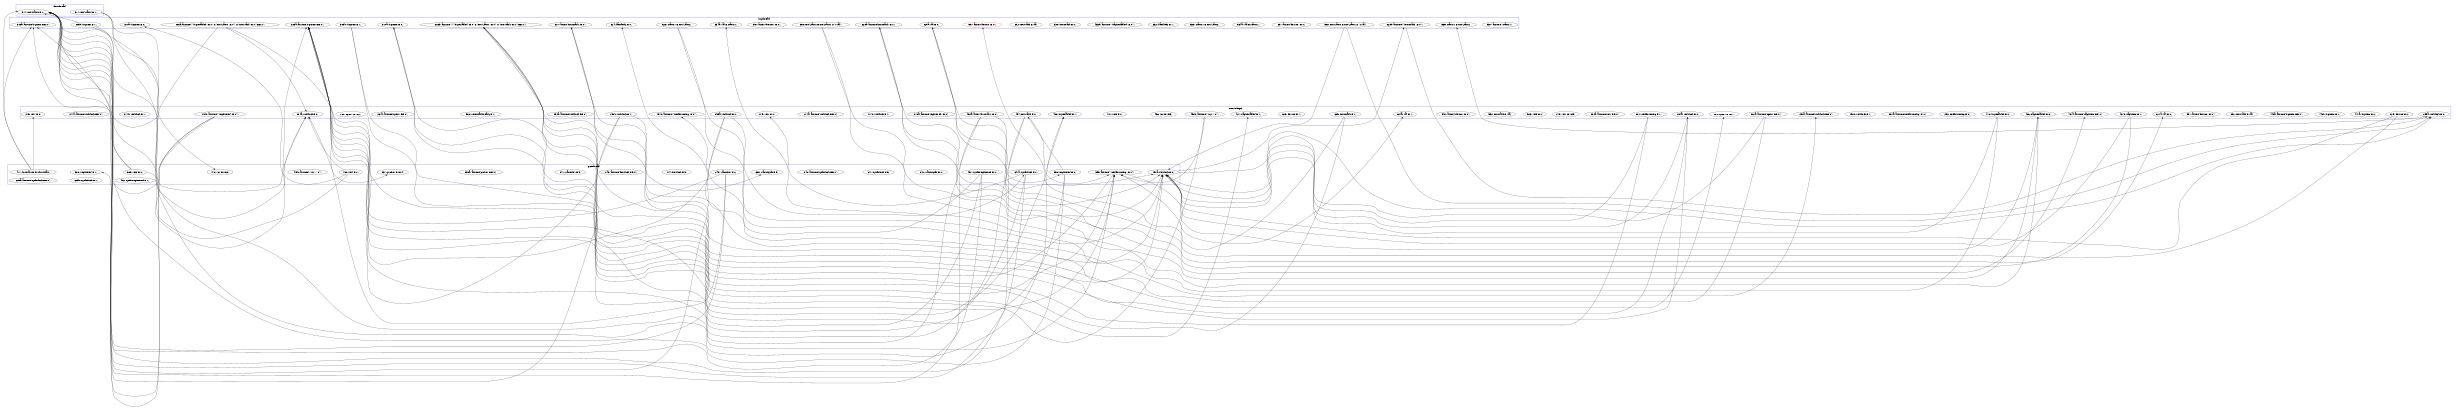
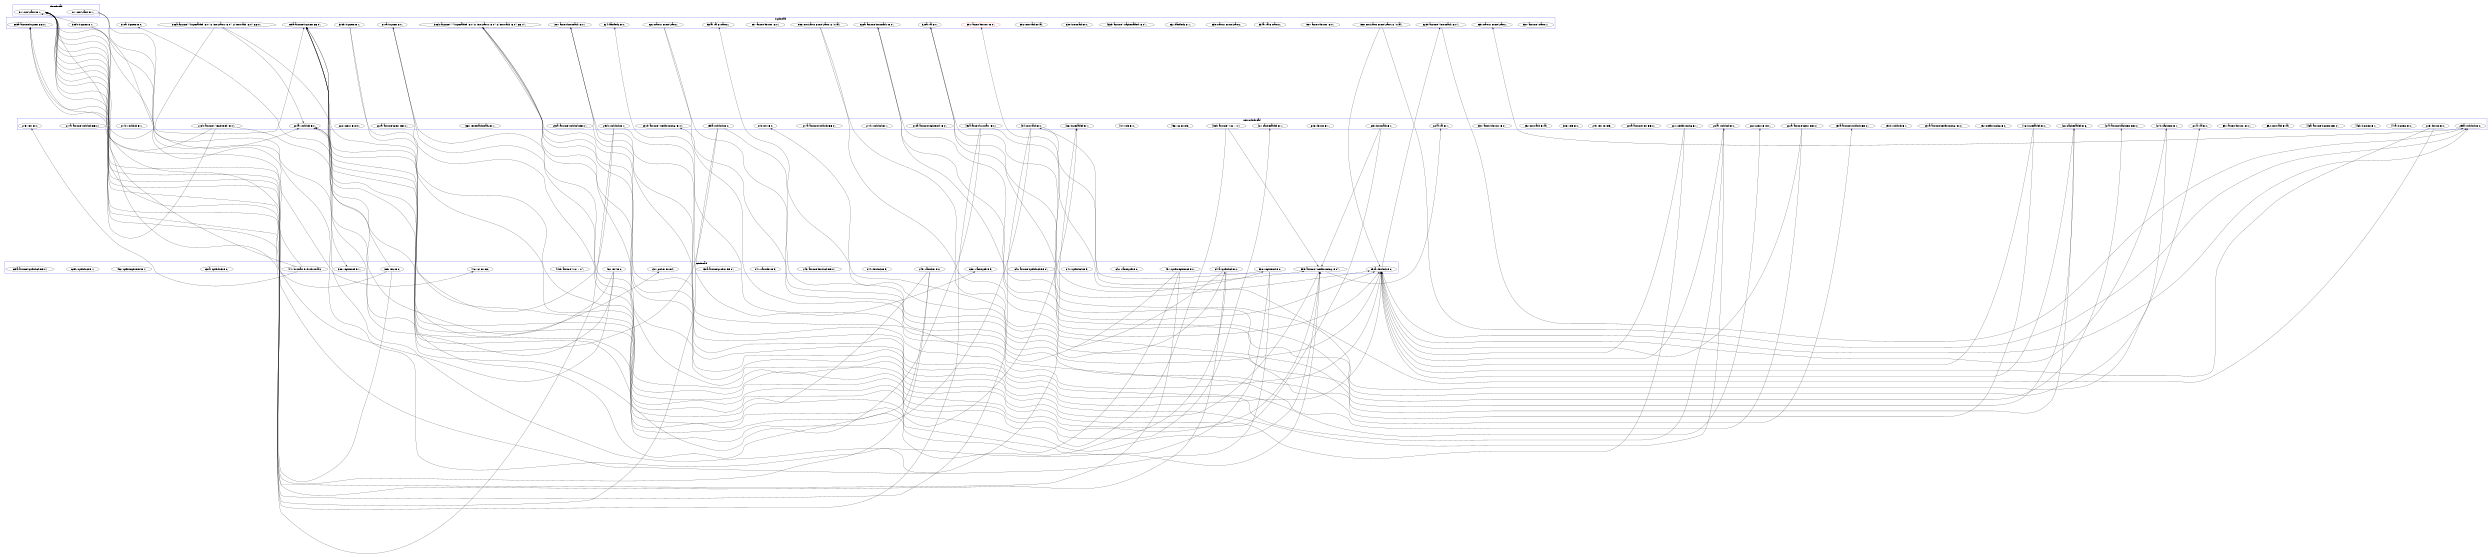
(1236, 109) -> (1252, 120)
(1661, 244) -> (1826, 358)
none -> (217, 269)
